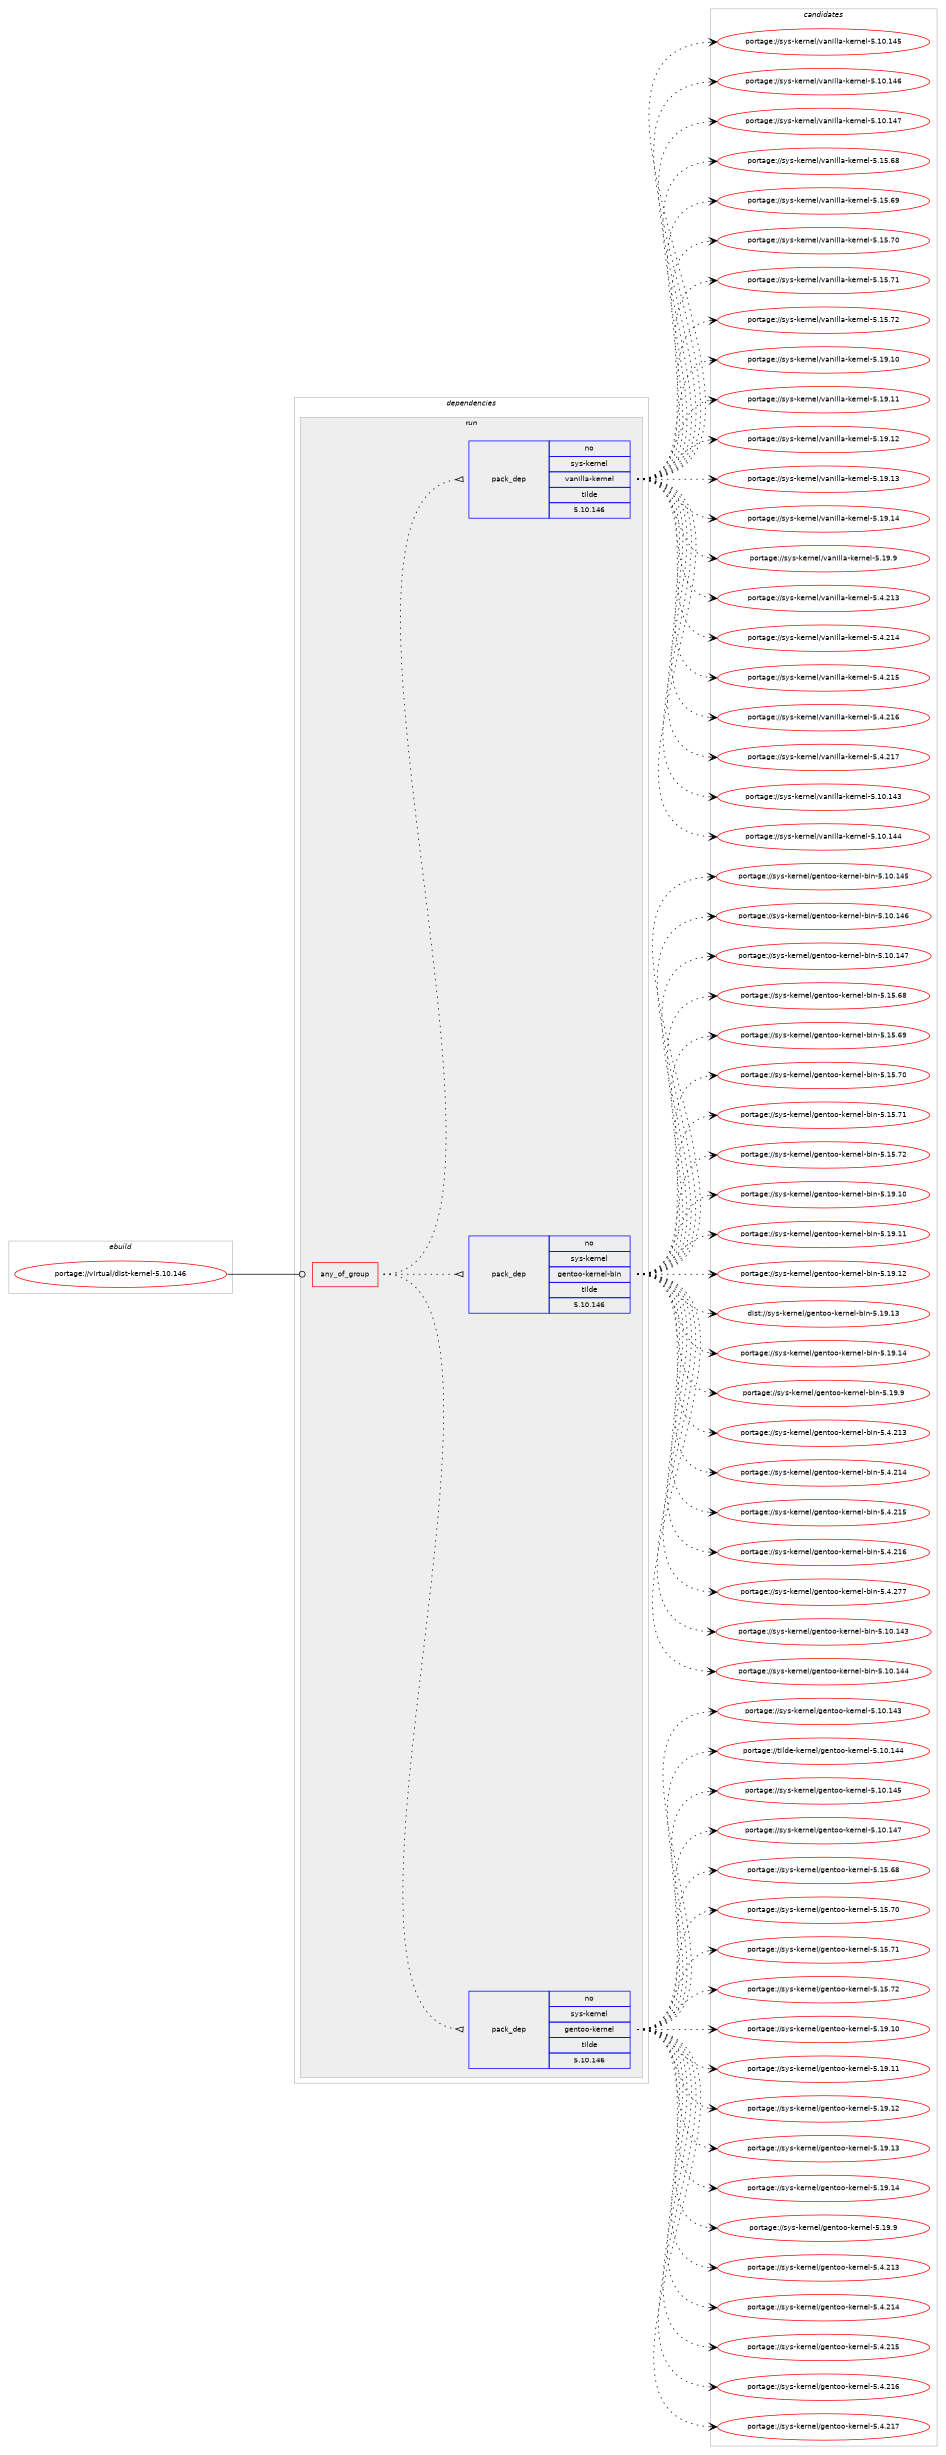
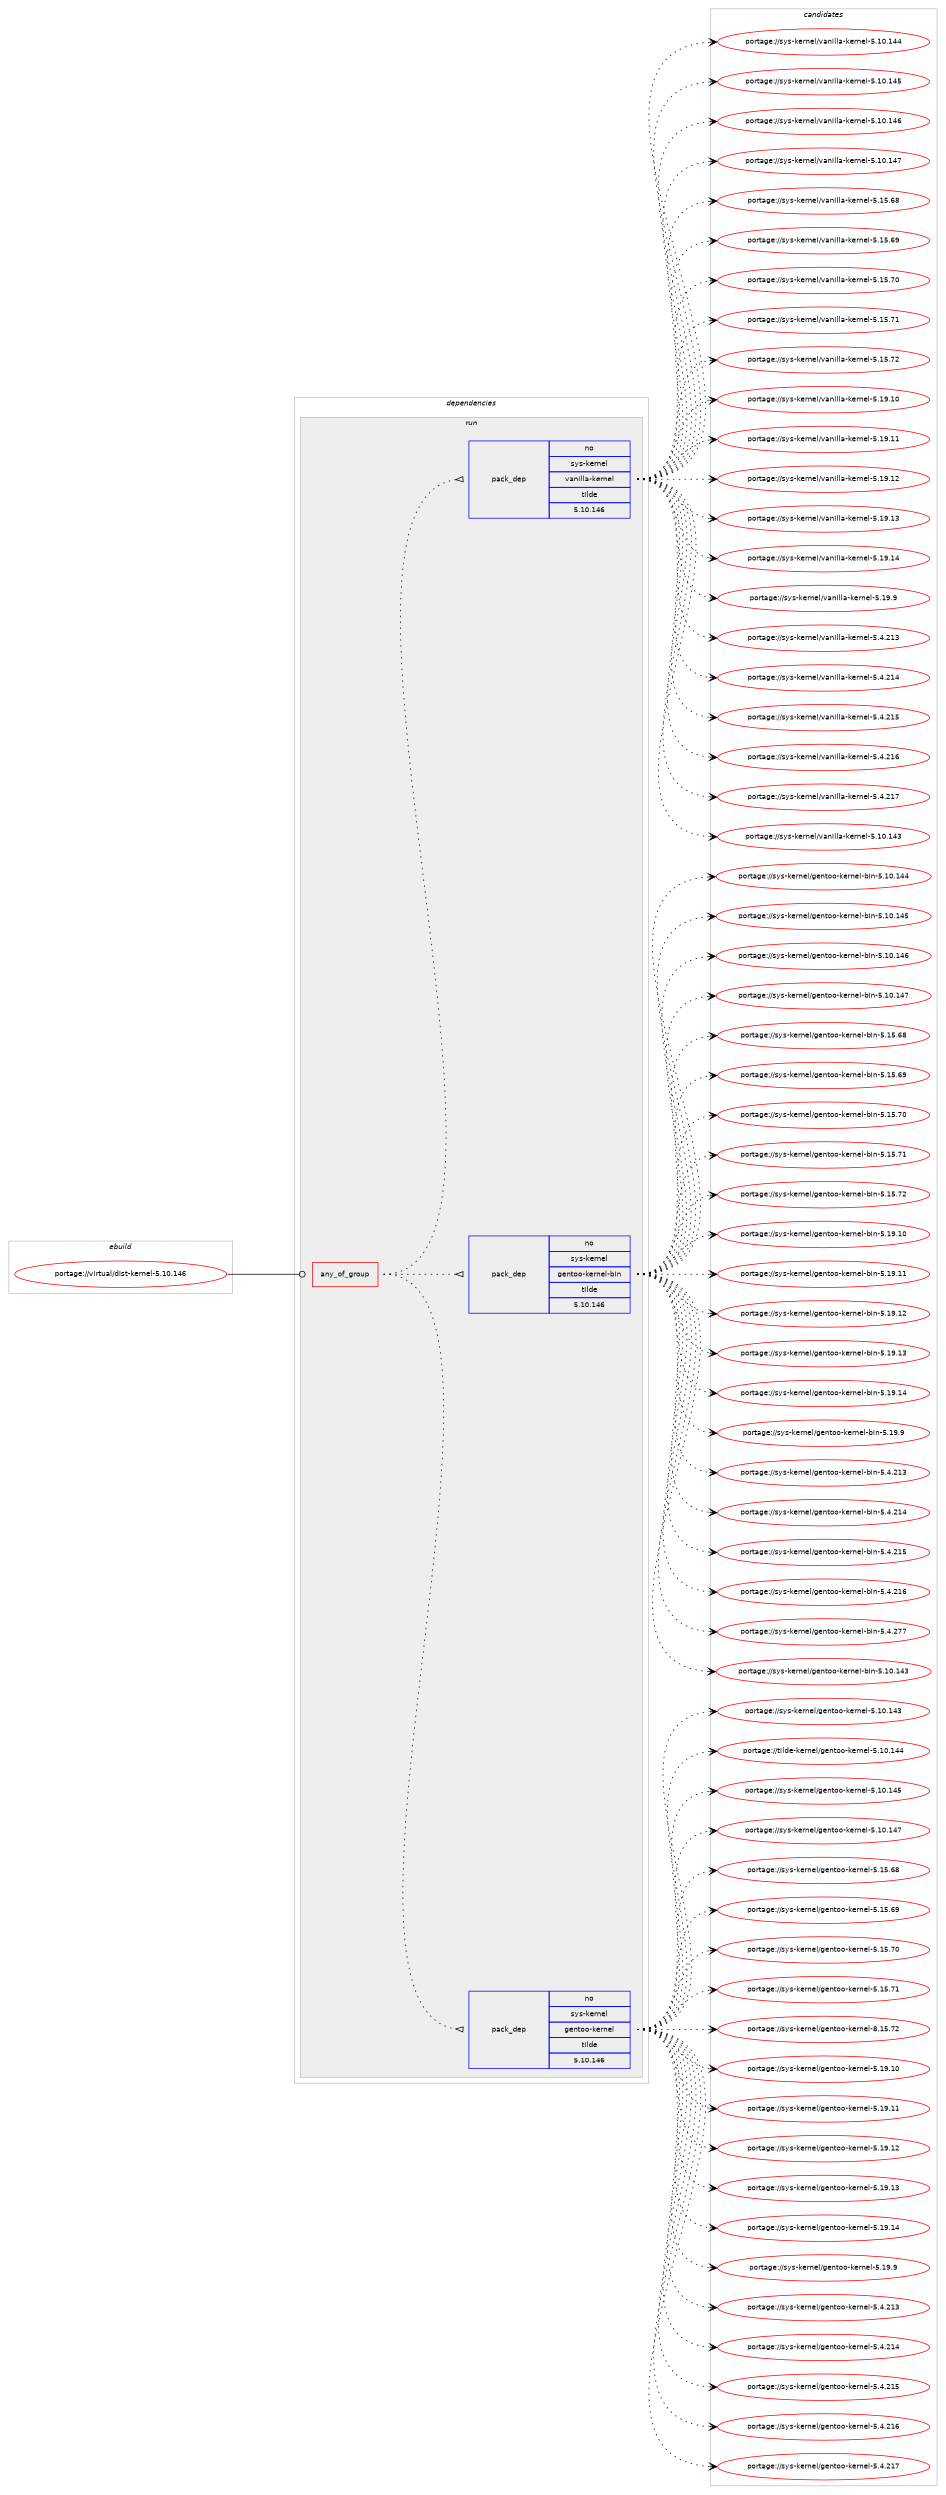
(824, 1314) -> (824, 1354)
none -> (824, 1910)
(824, 1990) -> (824, 2029)
